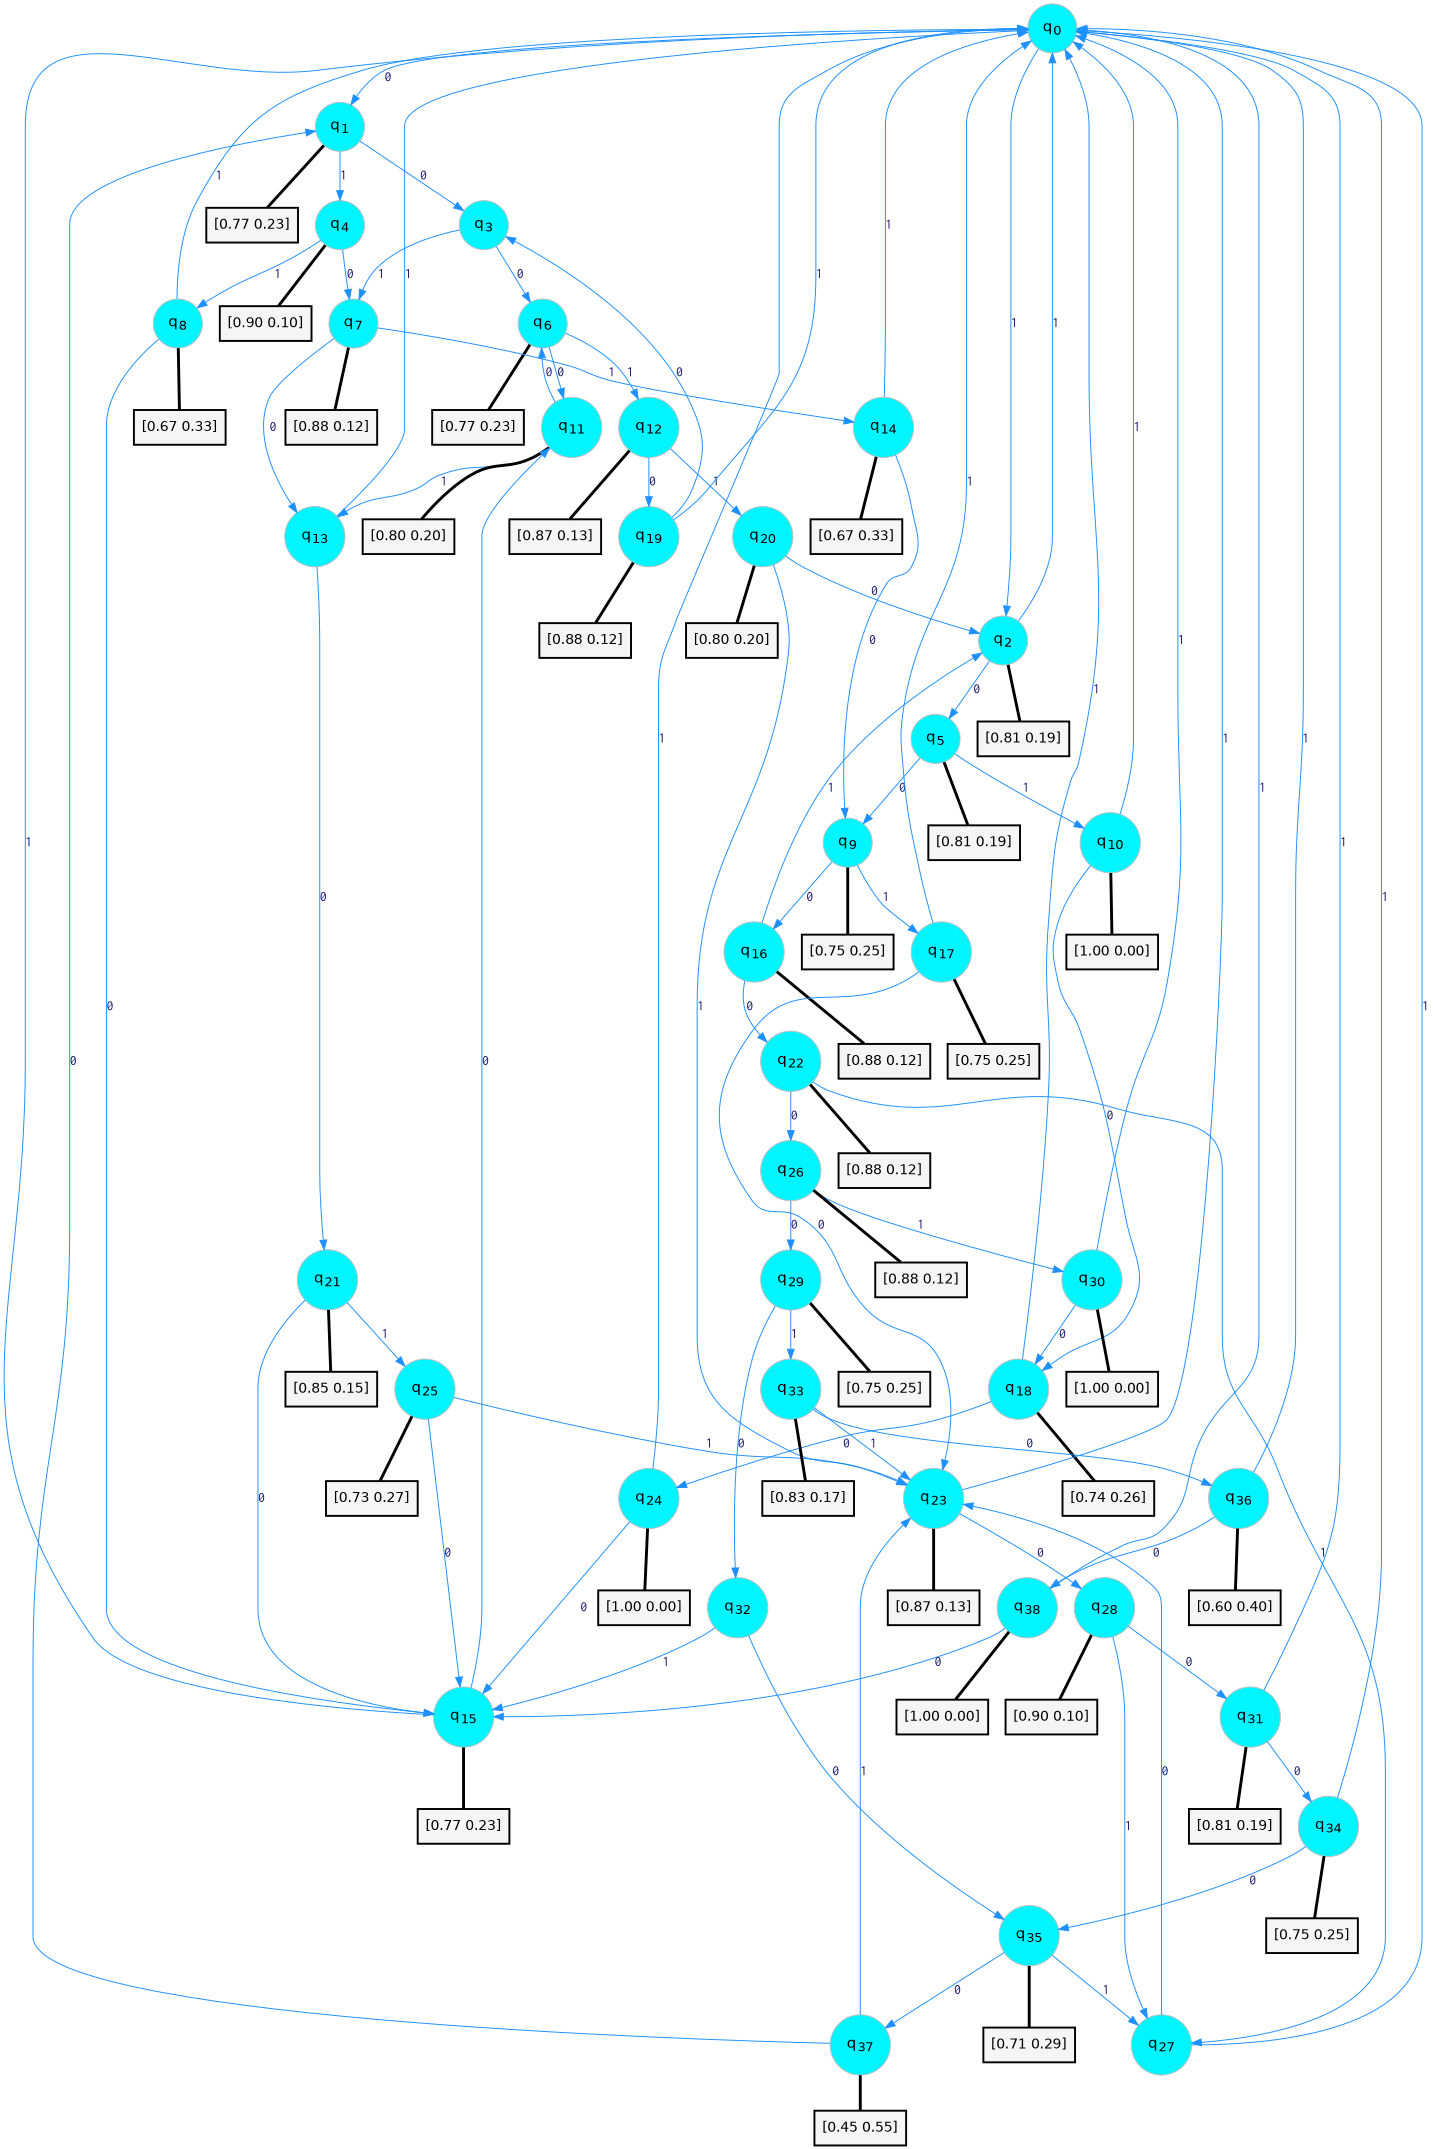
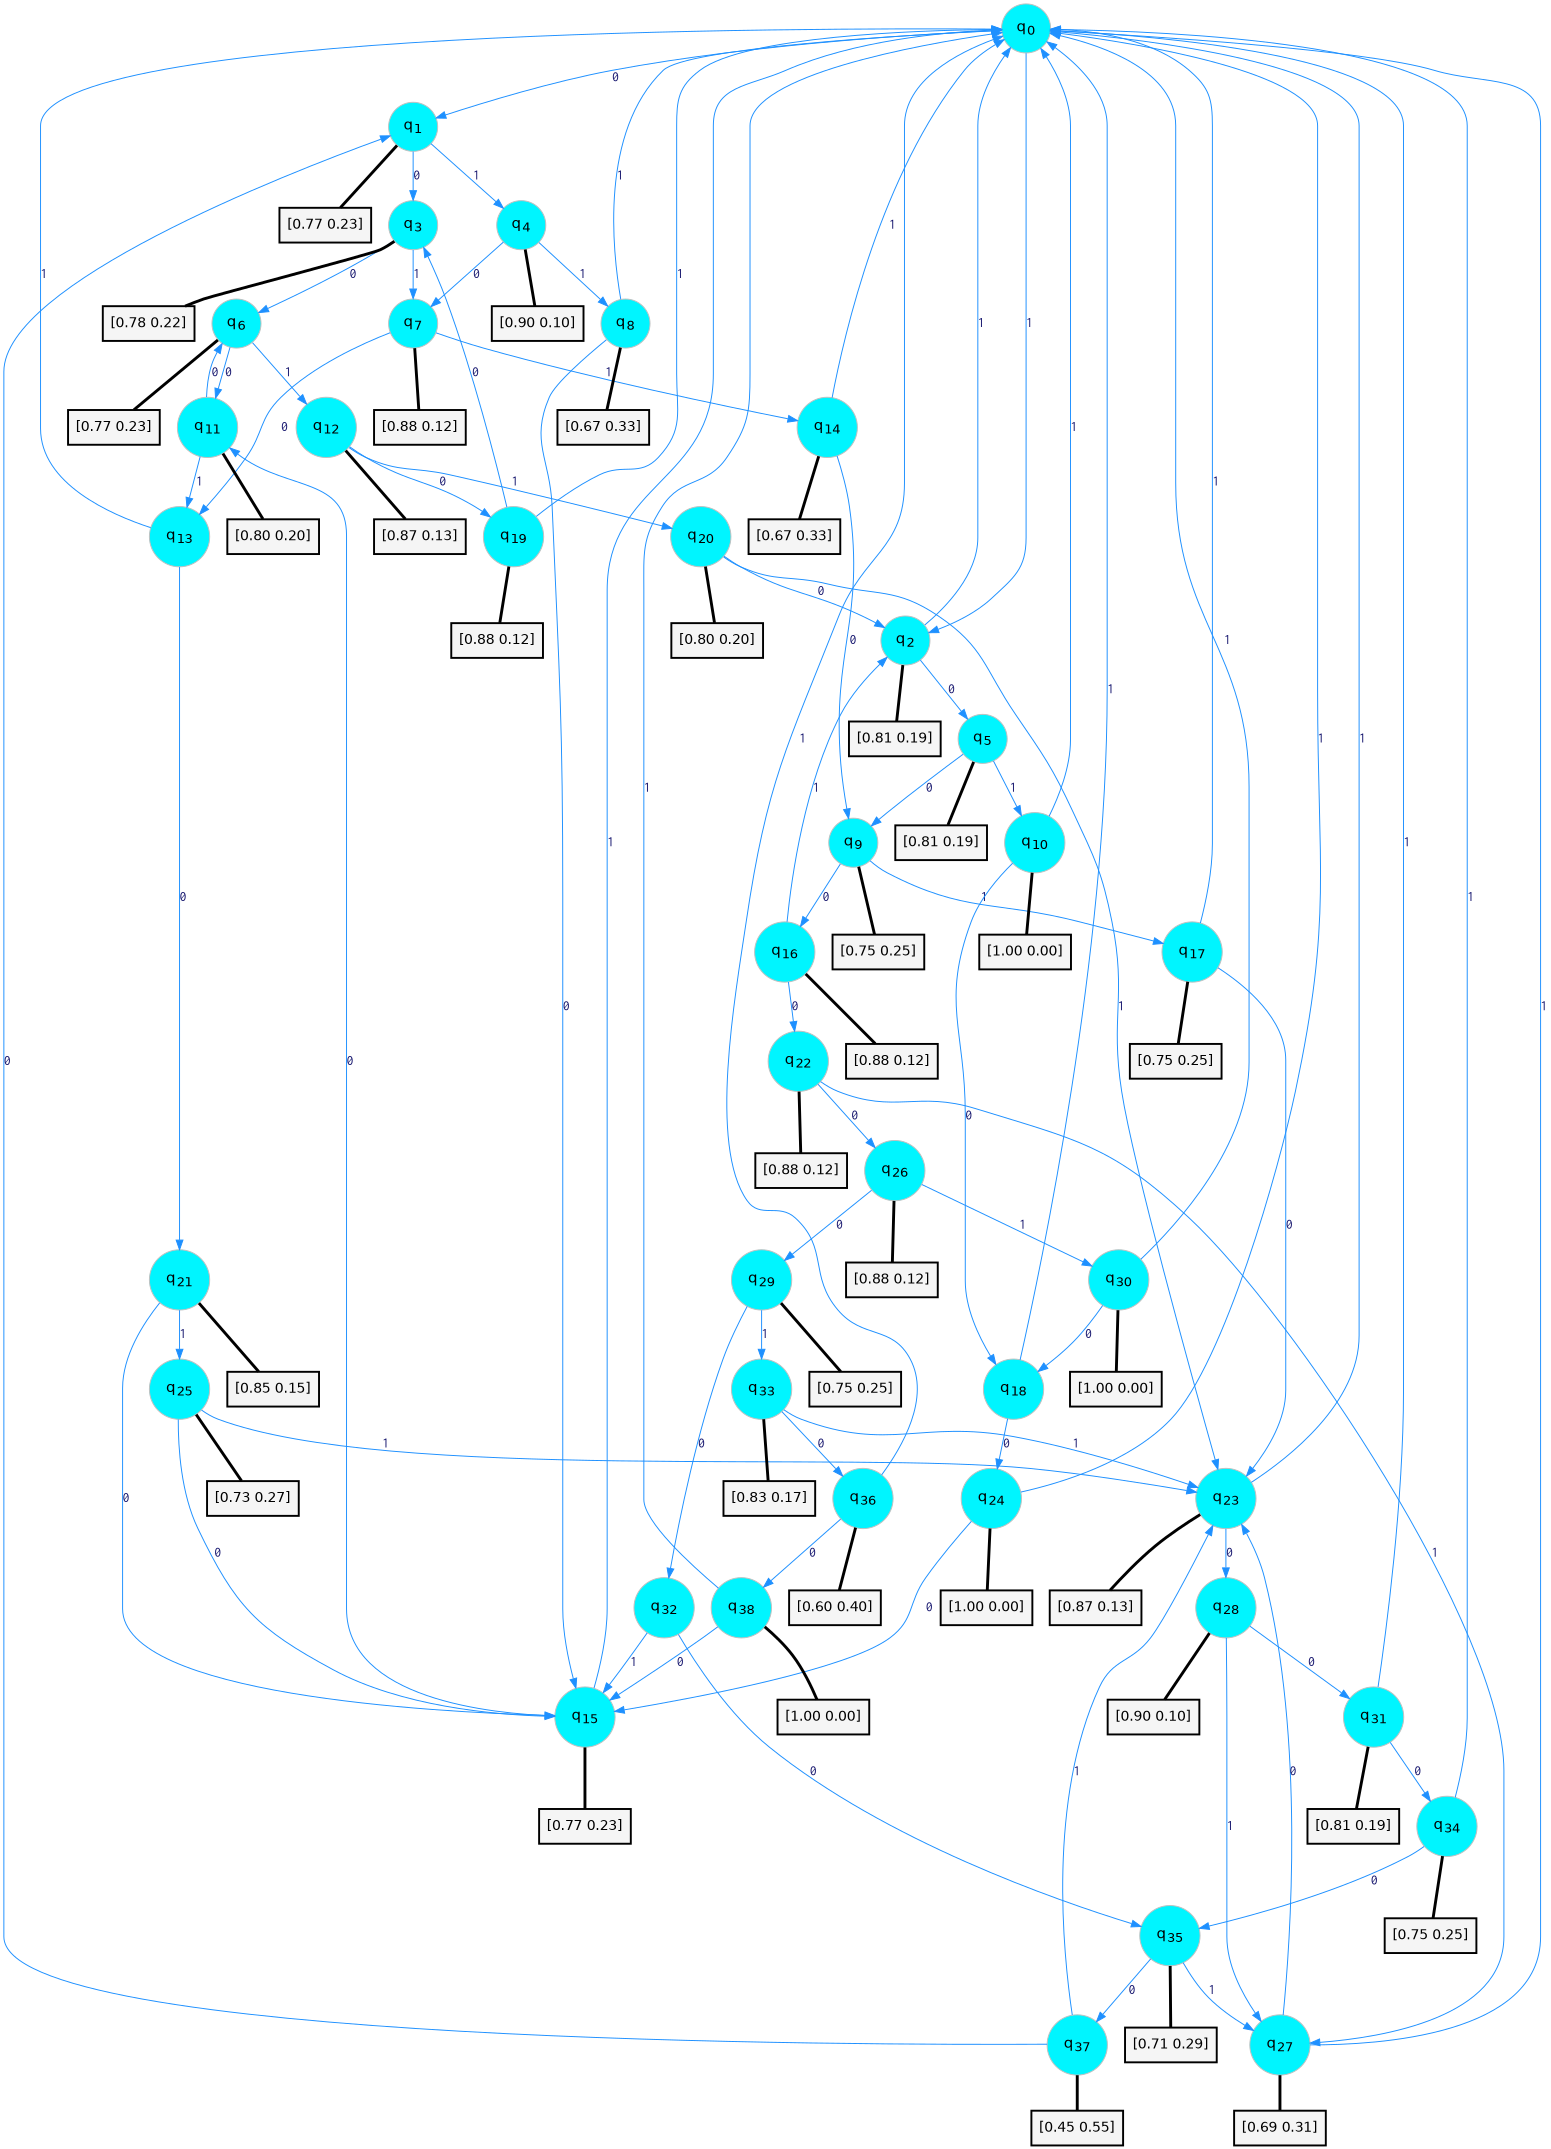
none -> (149, 324)
(1108, 1498) -> none
none -> (1280, 2128)
